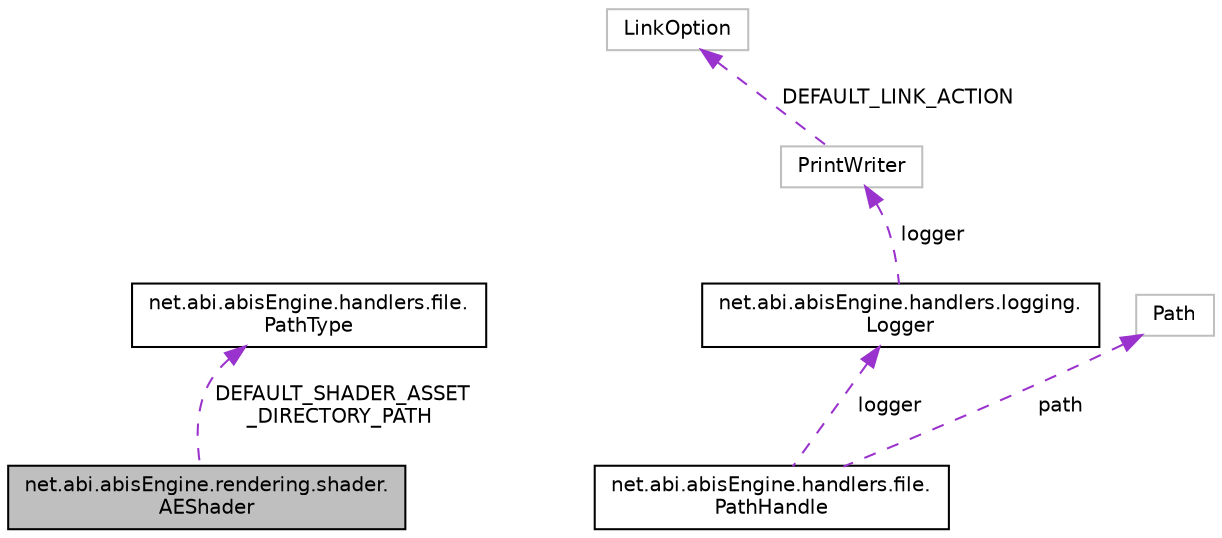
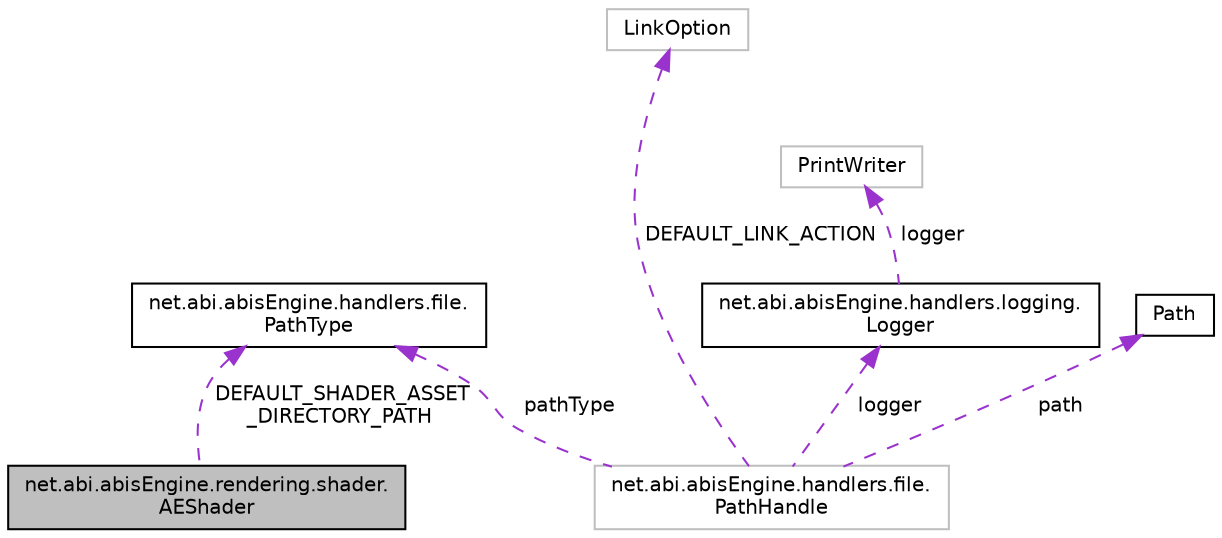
(773, 105) -> (647, 279)
(1175, 315) -> (1175, 315)
none -> (507, 421)
(772, 497) -> (772, 497)
